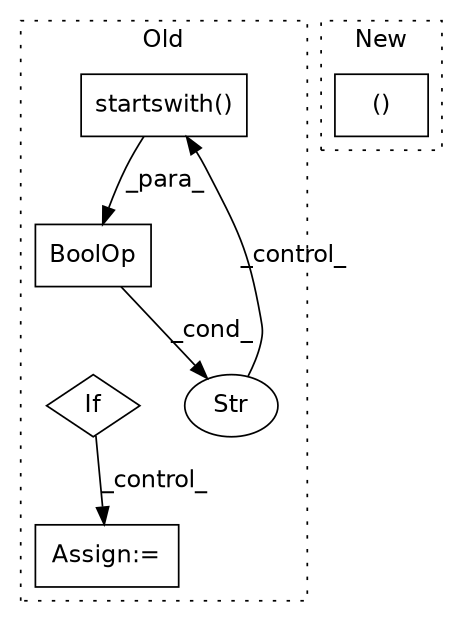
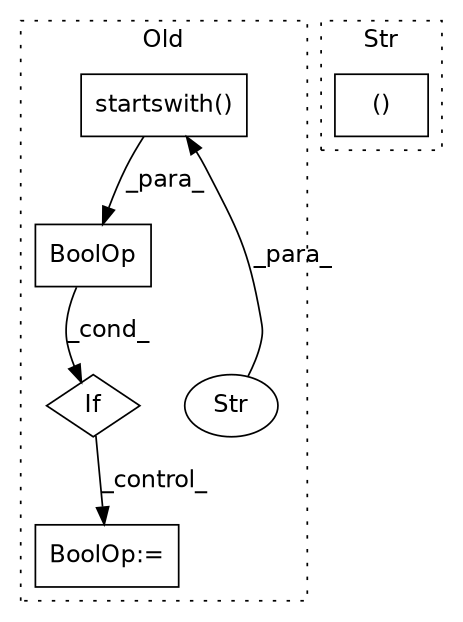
(382, 41) -> (382, 41)
(293, 256) -> (293, 256)
(158, 326) -> (66, 327)
(107, 556) -> (107, 556)
